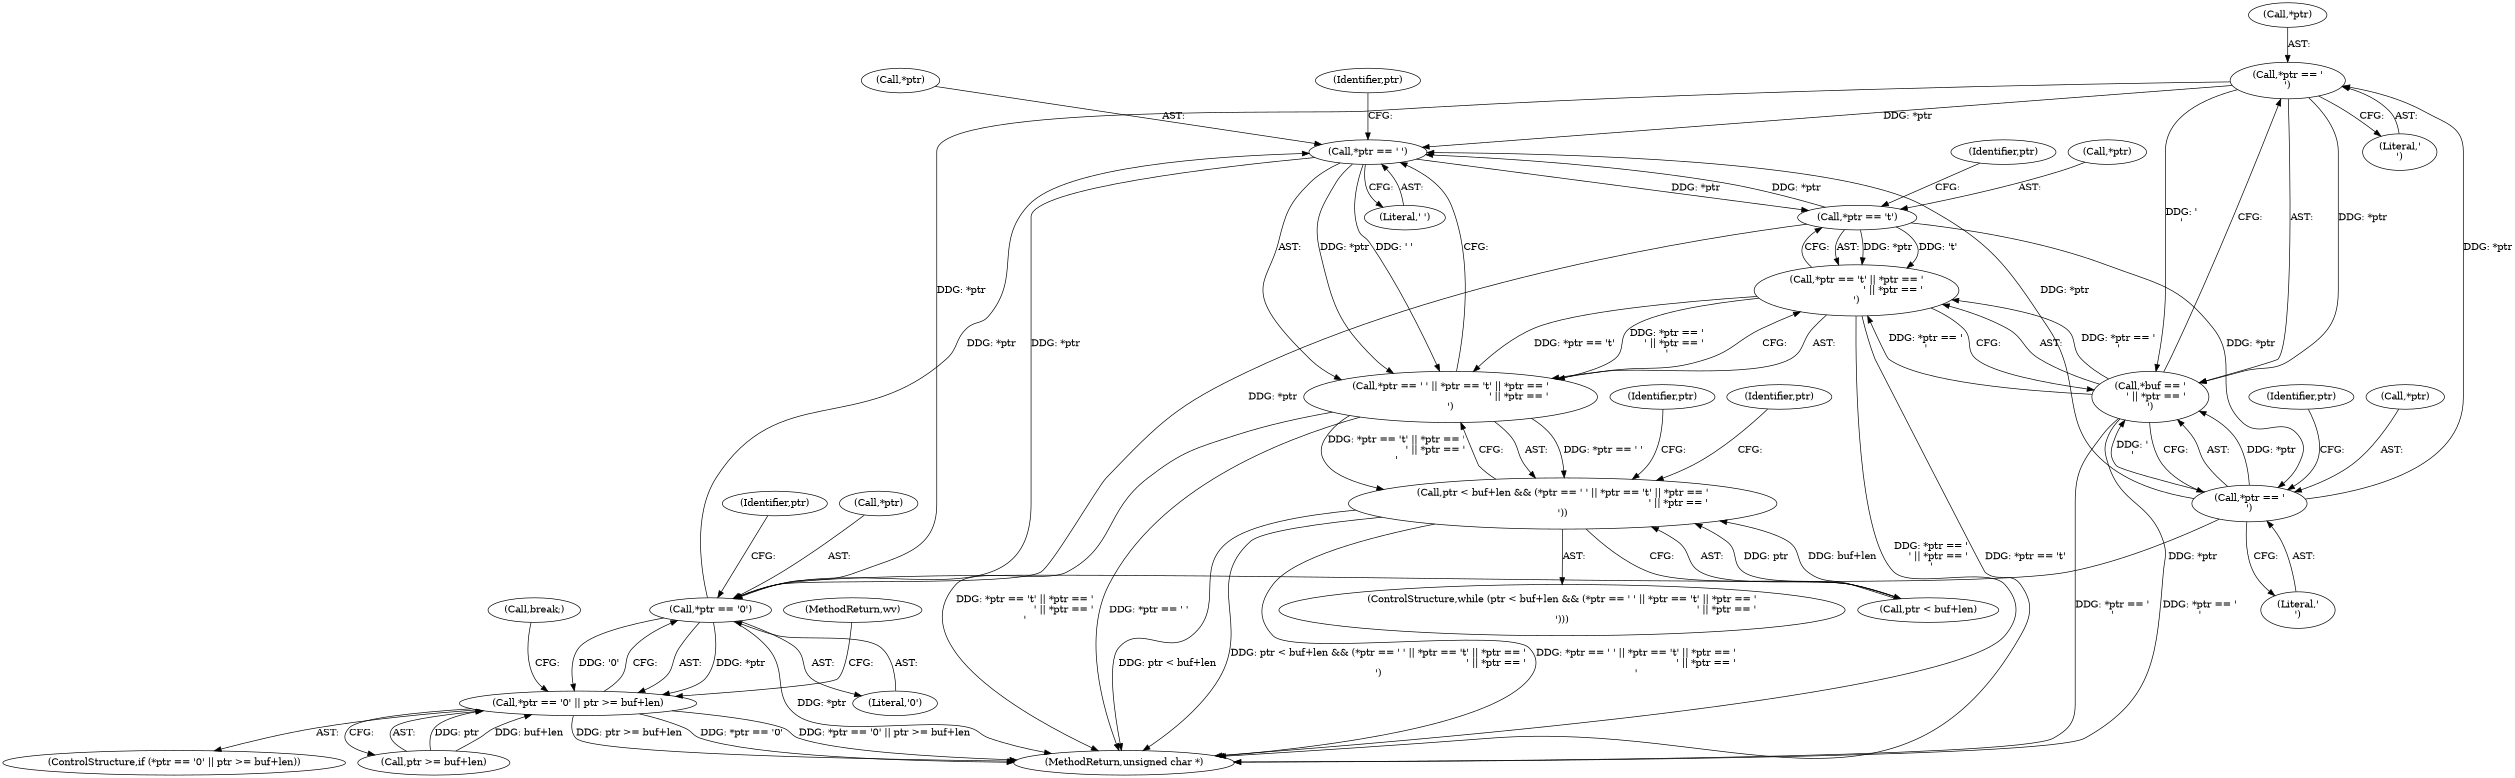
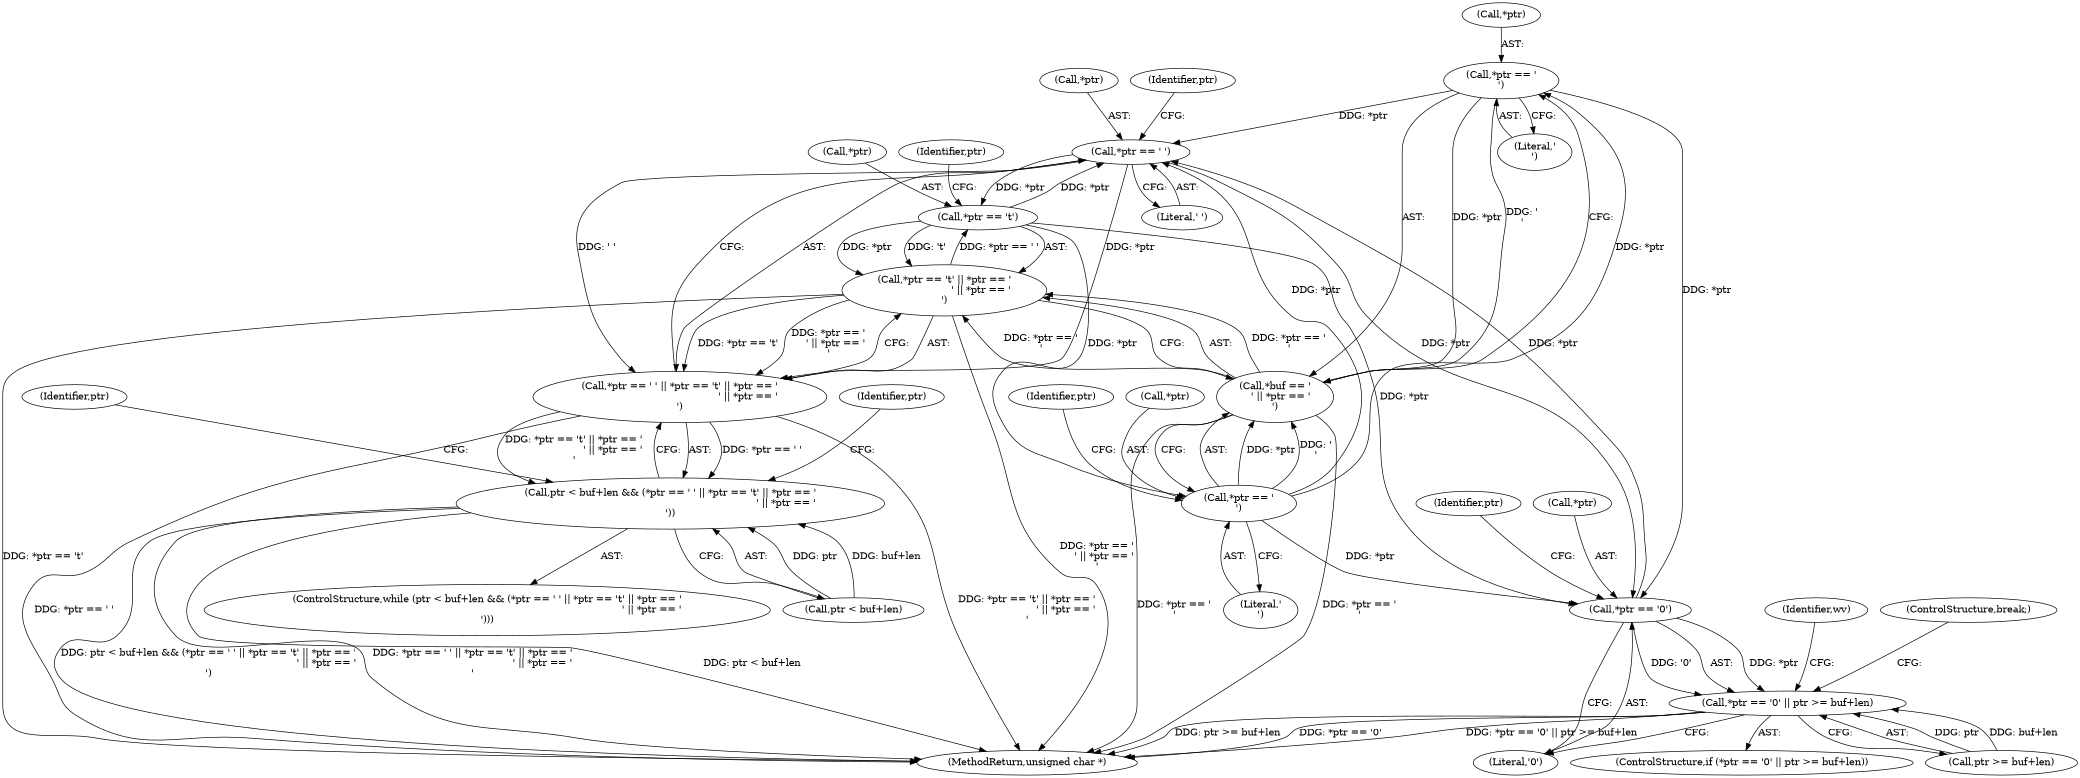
(1819, 247) -> (999, 247)
(534, 610) -> (1969, 610)
(853, 610) -> (1816, 610)
(630, 651) -> (1649, 736)
(825, 663) -> (1601, 703)
(863, 726) -> none
